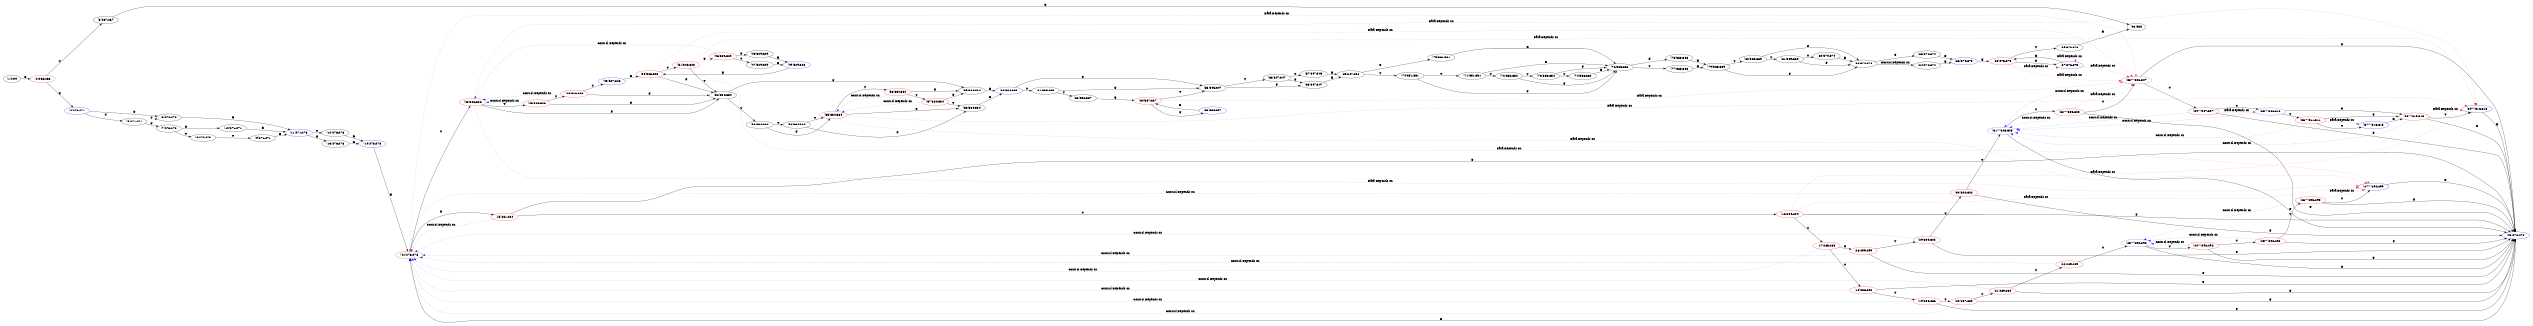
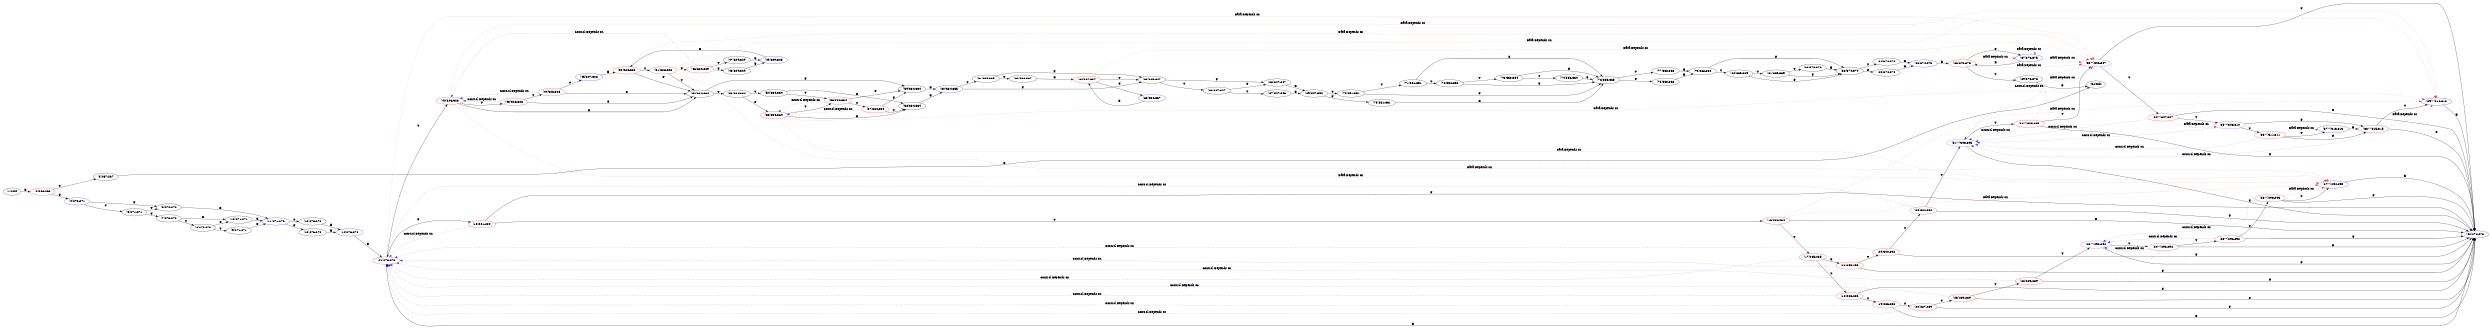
(1895, 63) -> (1868, 65)
(151, 120) -> (151, 210)
(814, 120) -> (806, 96)
(1164, 194) -> (1134, 186)
none -> (220, 224)
none -> (2271, 281)
(2003, 291) -> (1962, 298)
